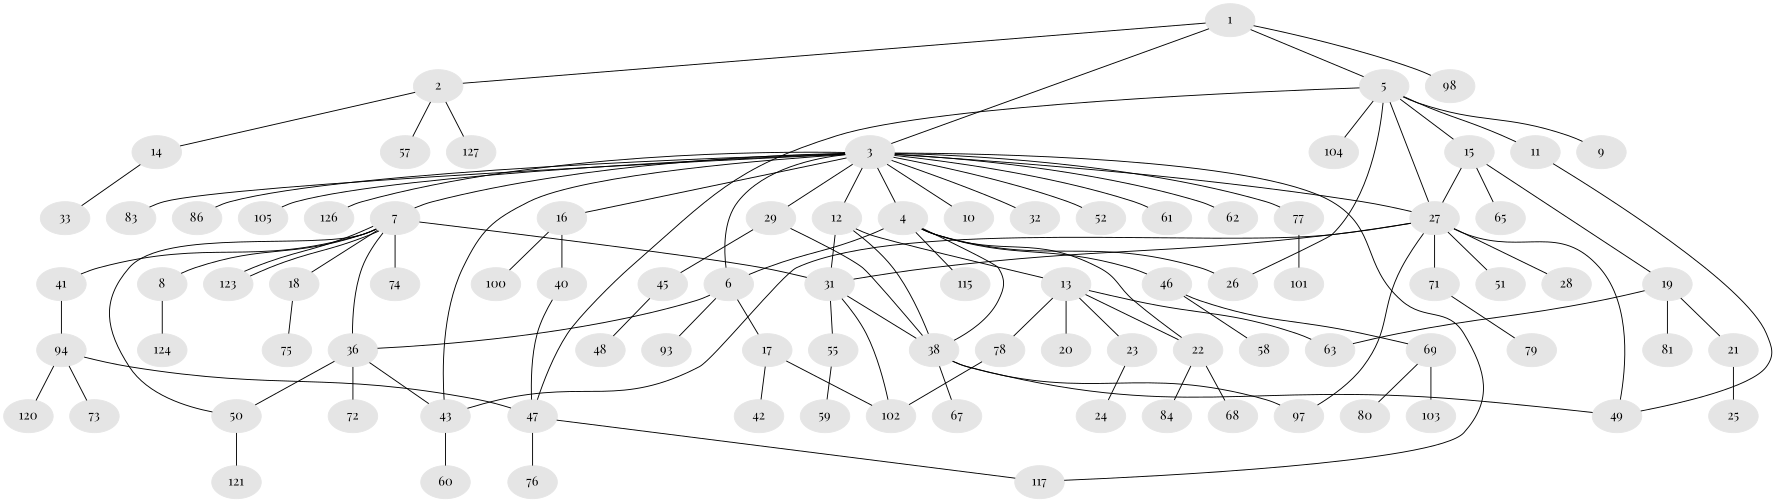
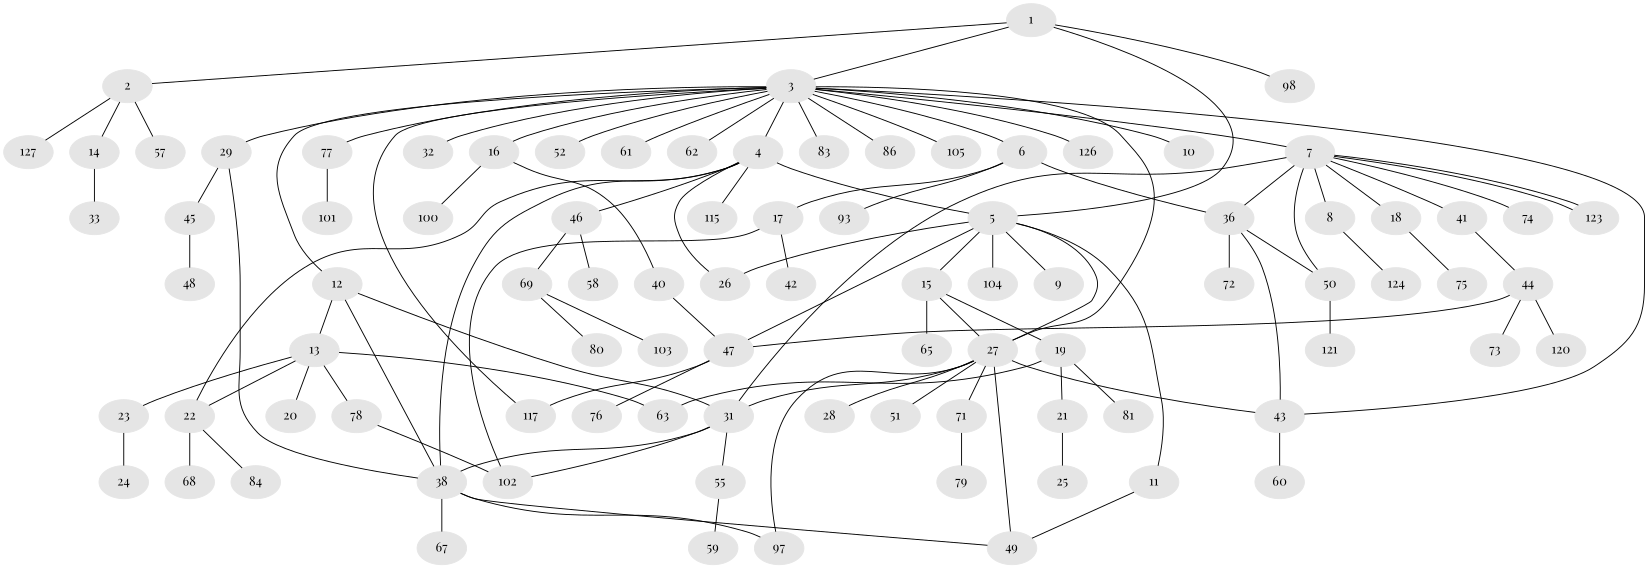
(816, 252) -> (877, 194)
(61, 350) -> (1528, 284)
